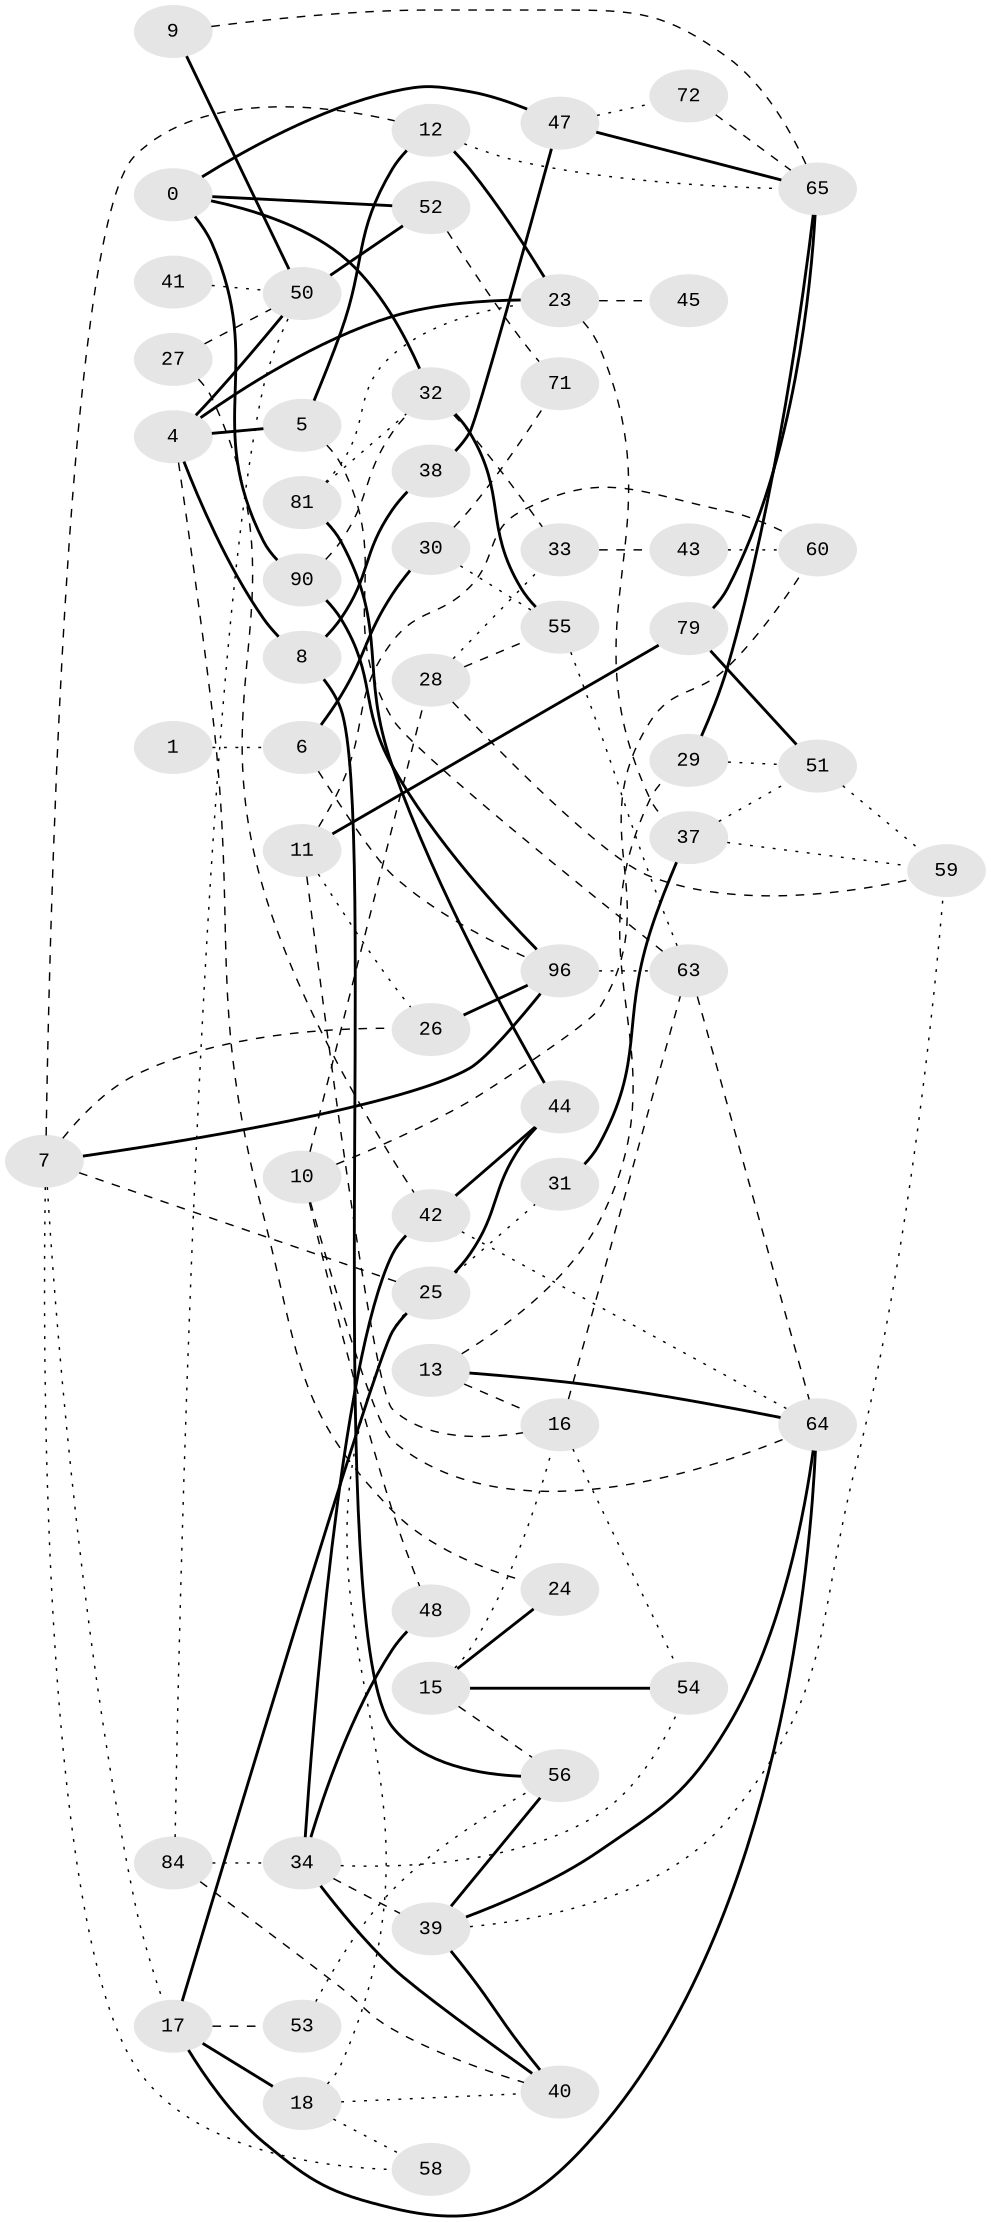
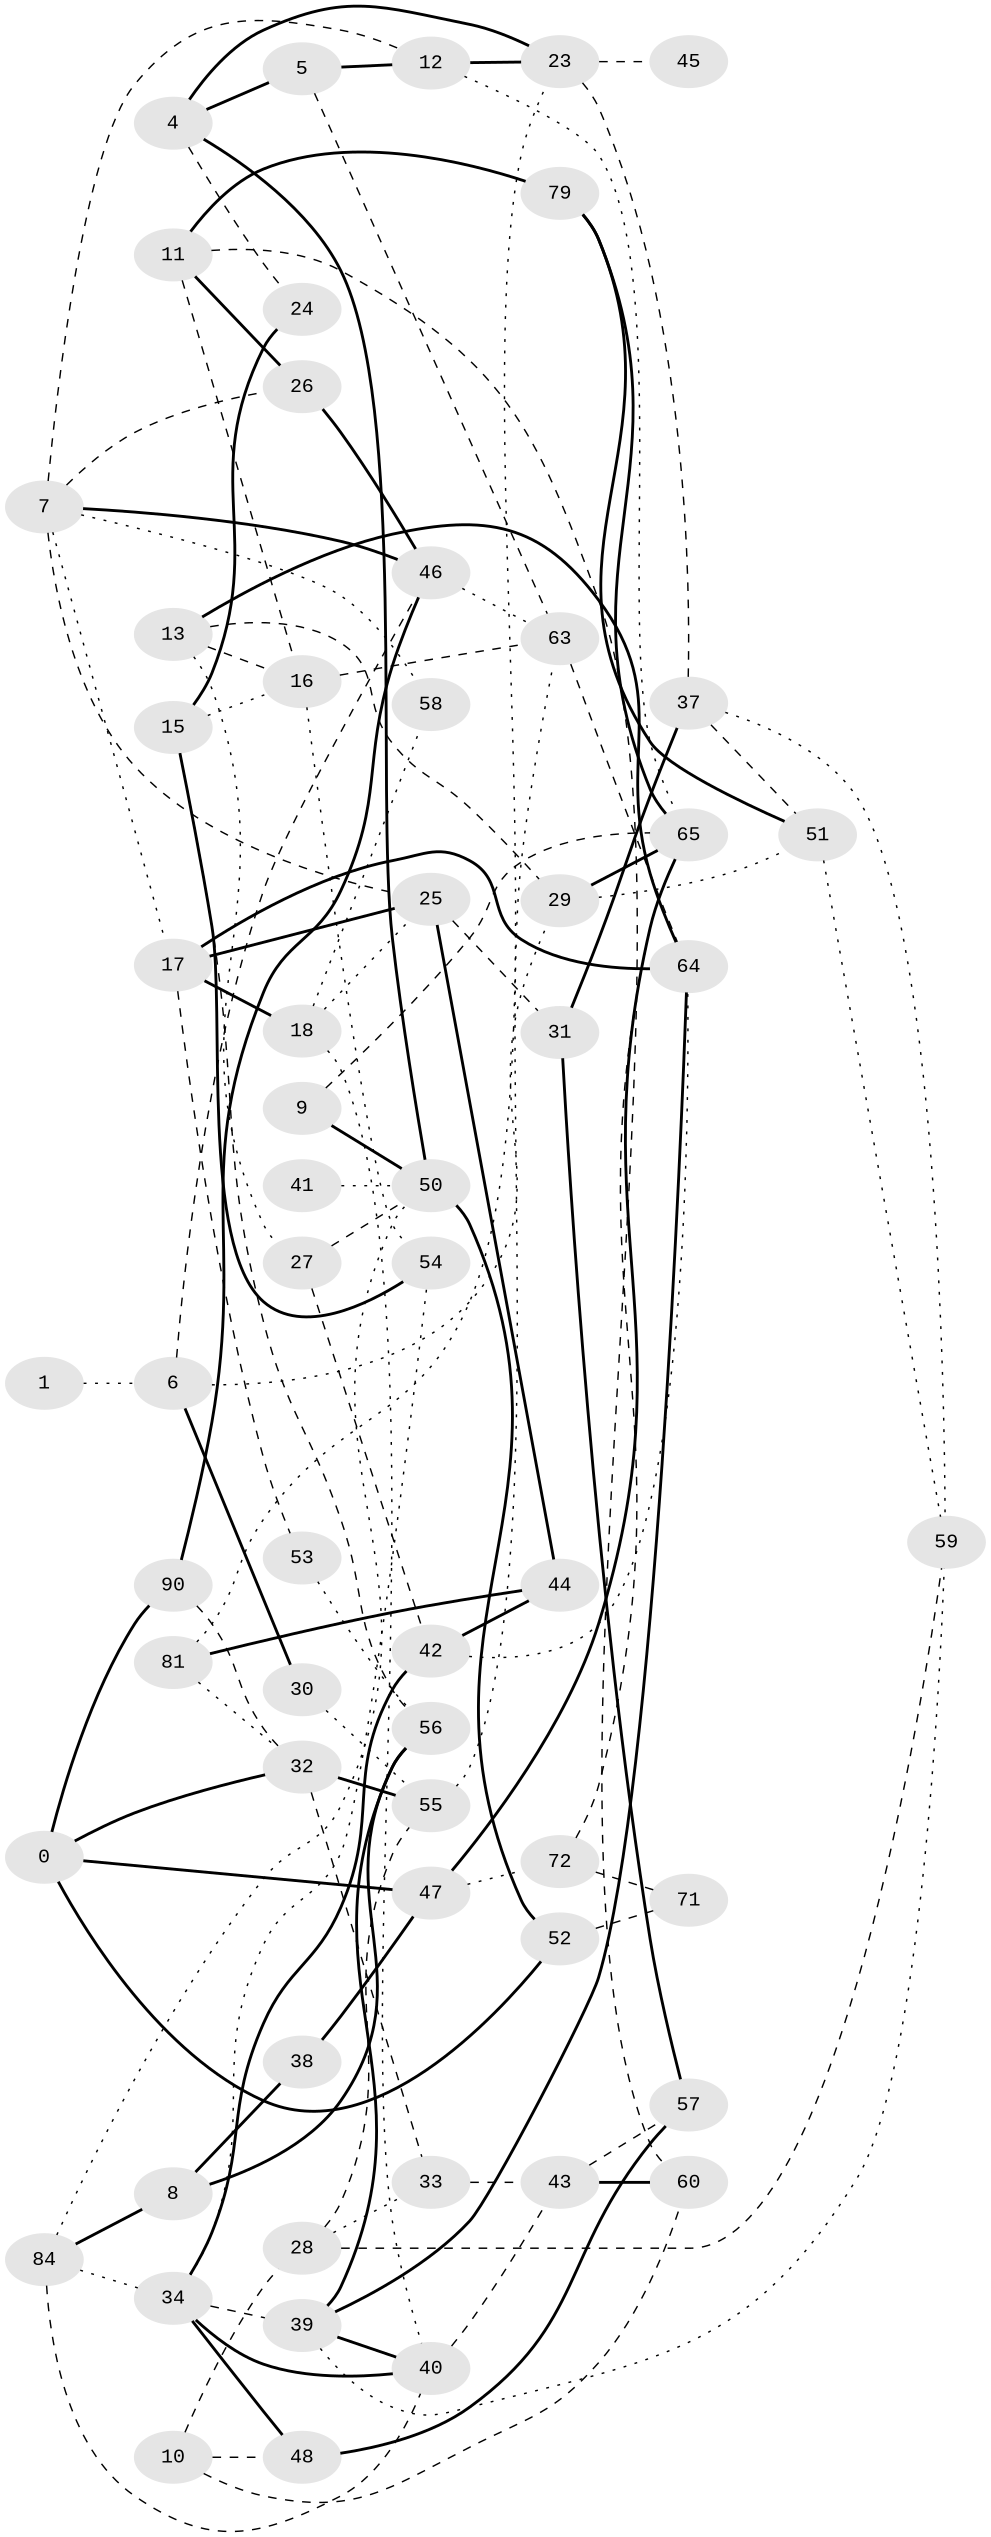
(508, 460) -> (629, 1882)
(766, 550) -> (633, 2182)
(225, 553) -> (109, 2227)
(753, 802) -> (753, 769)
(370, 952) -> (238, 321)
none -> (230, 966)
(560, 971) -> (431, 573)
none -> (508, 1238)
(495, 1239) -> (495, 966)
(462, 1477) -> none
none -> (689, 2105)
none -> (500, 2278)
